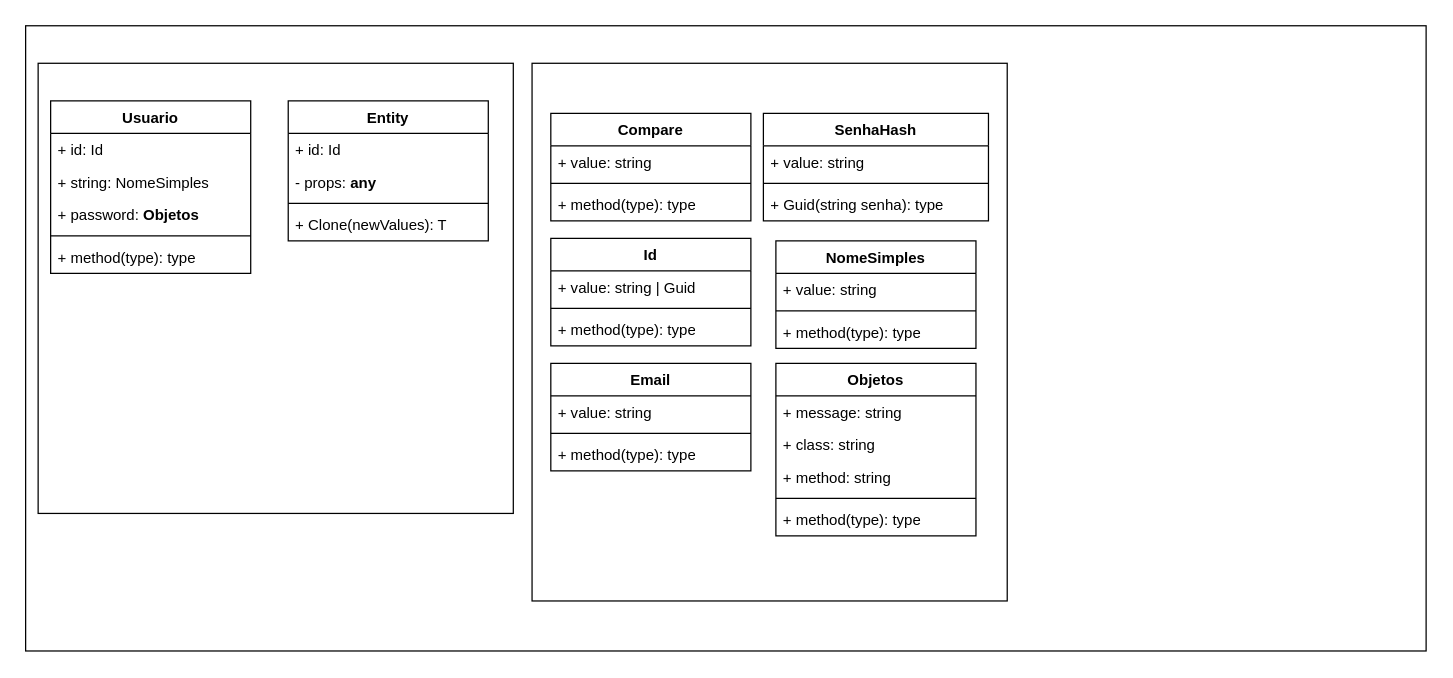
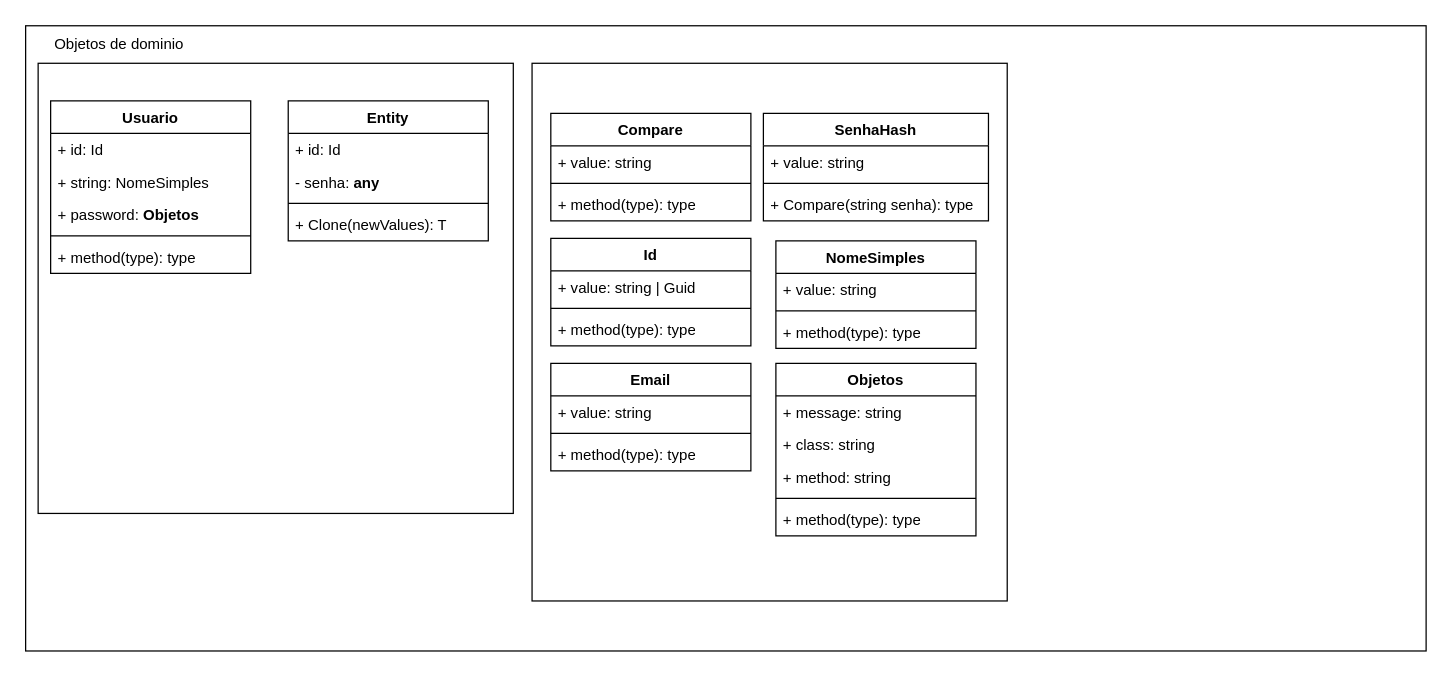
none -> (119, 44)
(340, 183) -> (340, 183)
(868, 206) -> (877, 215)
